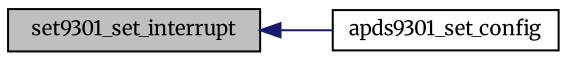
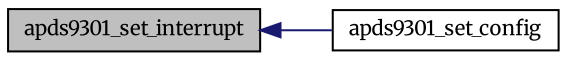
(134, 30) -> (134, 30)
